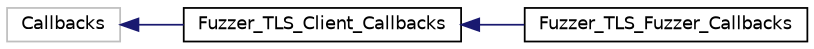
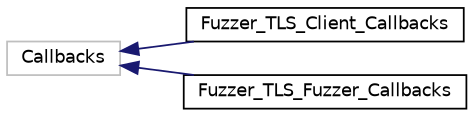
(502, 25) -> (166, 71)
